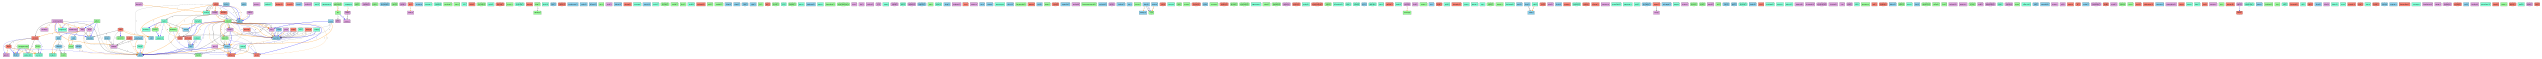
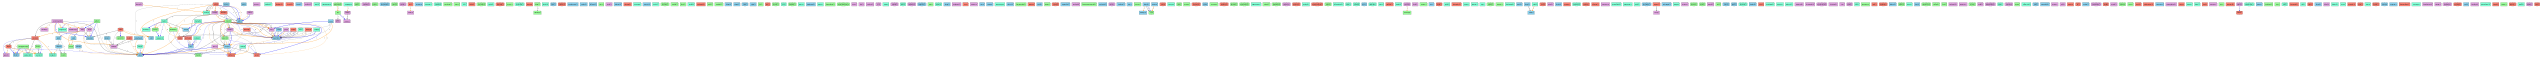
(53, 46) -> (45, 46)
